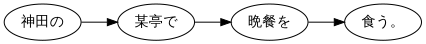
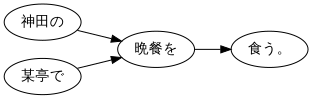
(94, 22) -> (94, 35)
